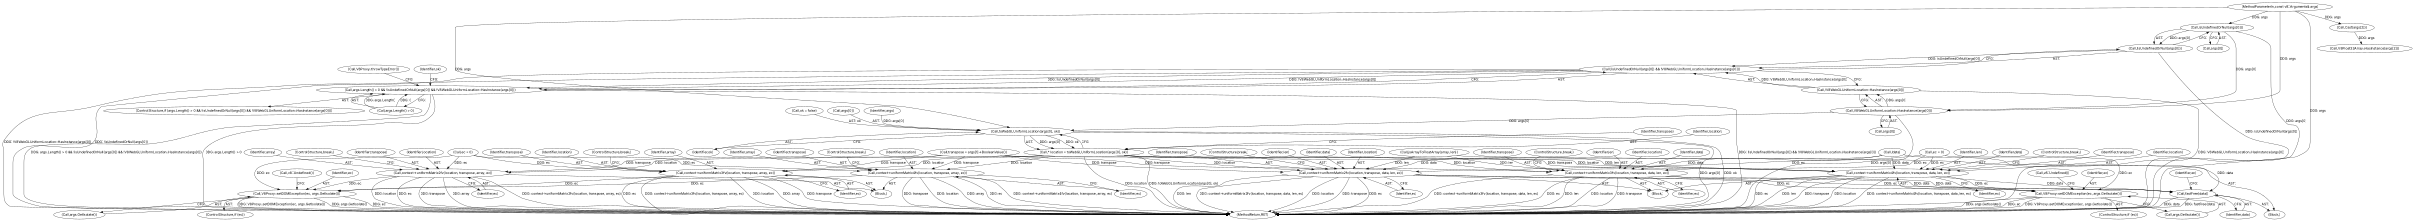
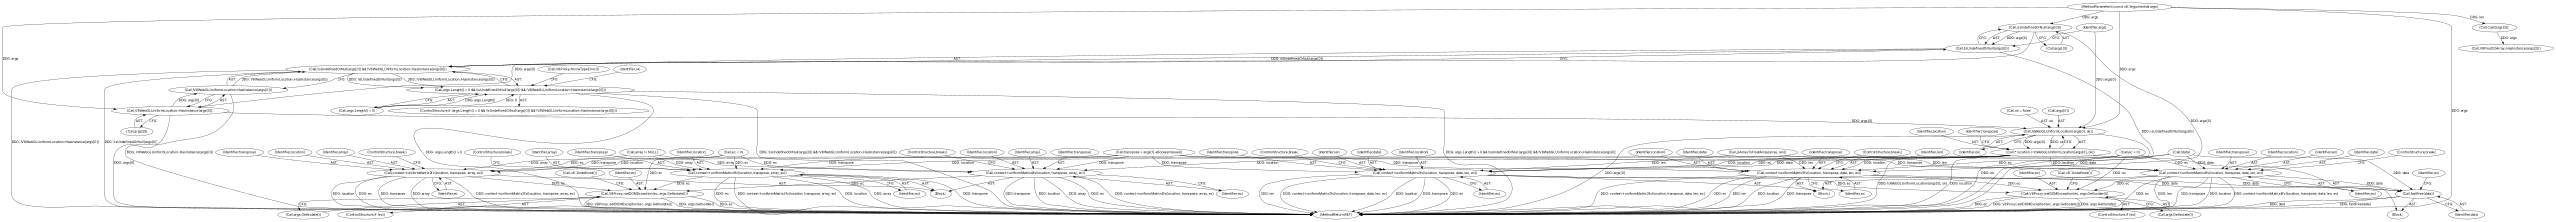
(2333, 17) -> (2477, 17)
none -> (2049, 39)
none -> (643, 152)
